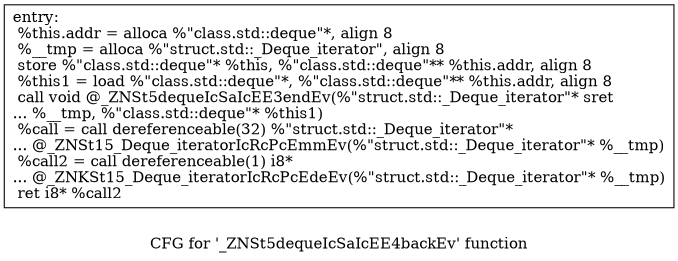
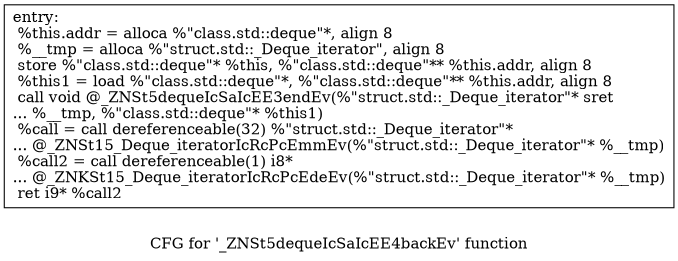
(68, 194) -> (68, 194)
